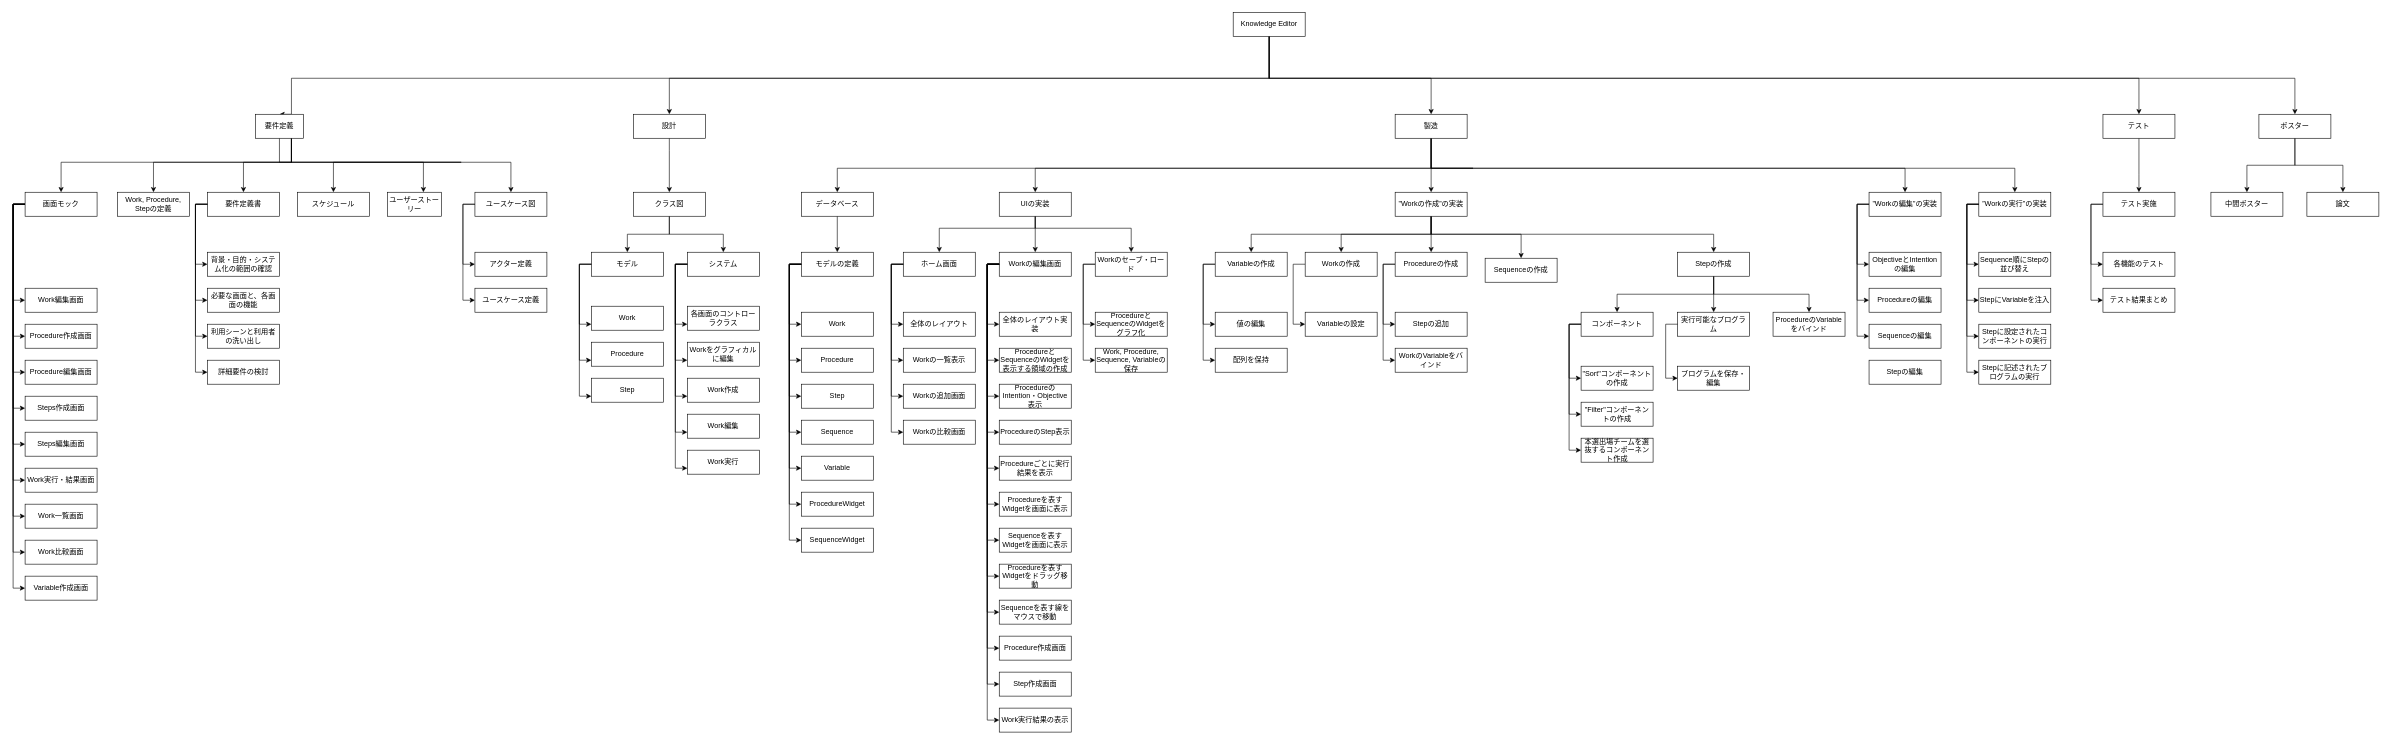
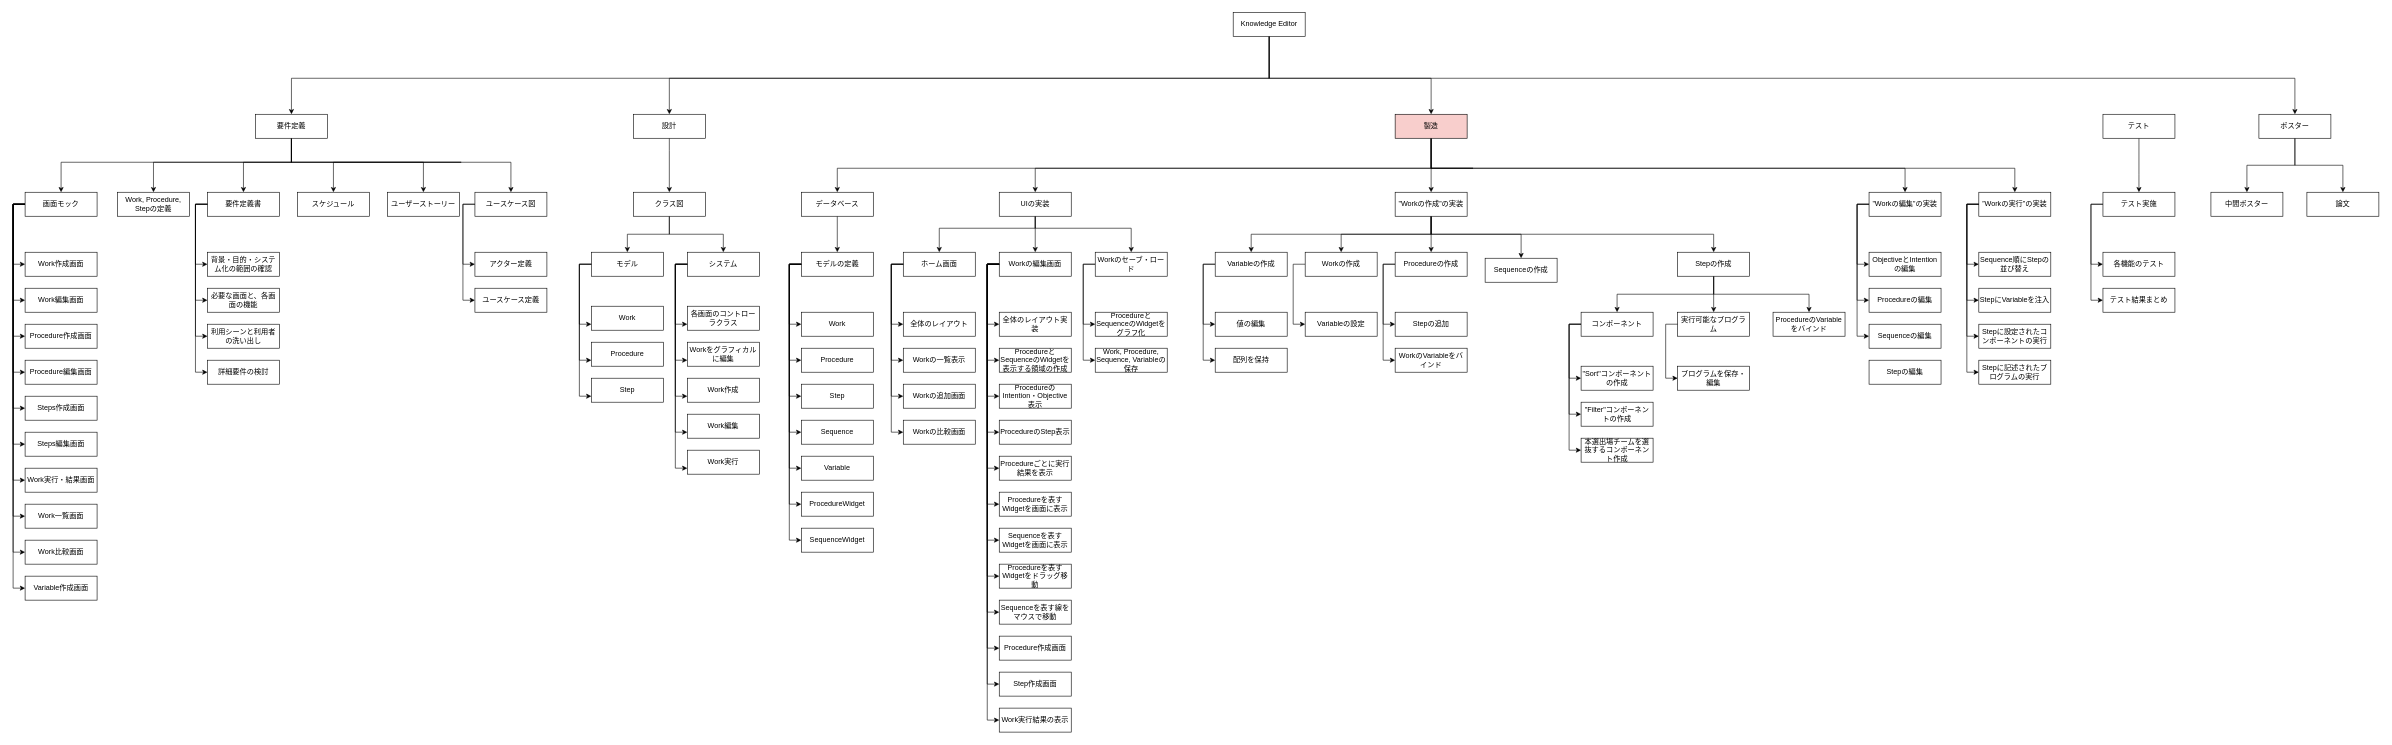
(2139, 108) -> none
(279, 126) -> (291, 126)
(1431, 126) -> (1431, 126)
(414, 204) -> (423, 204)
none -> (19, 264)
none -> (61, 264)
